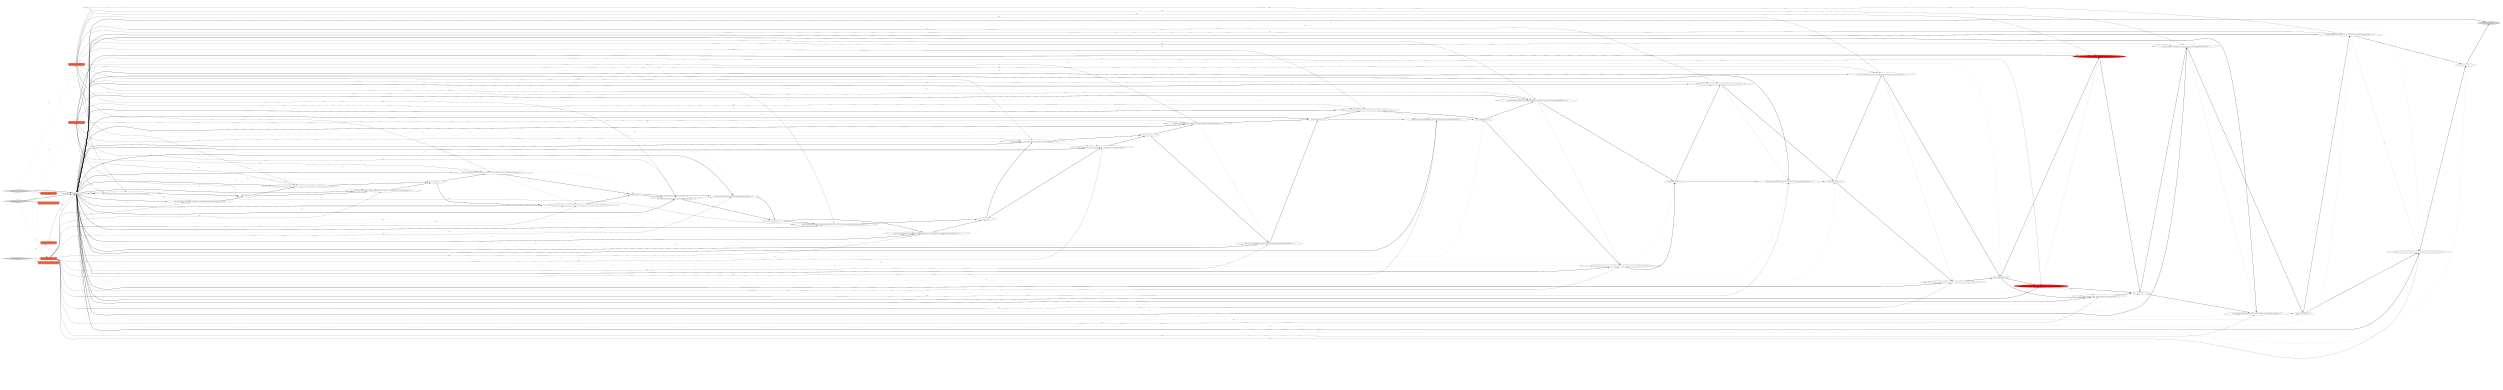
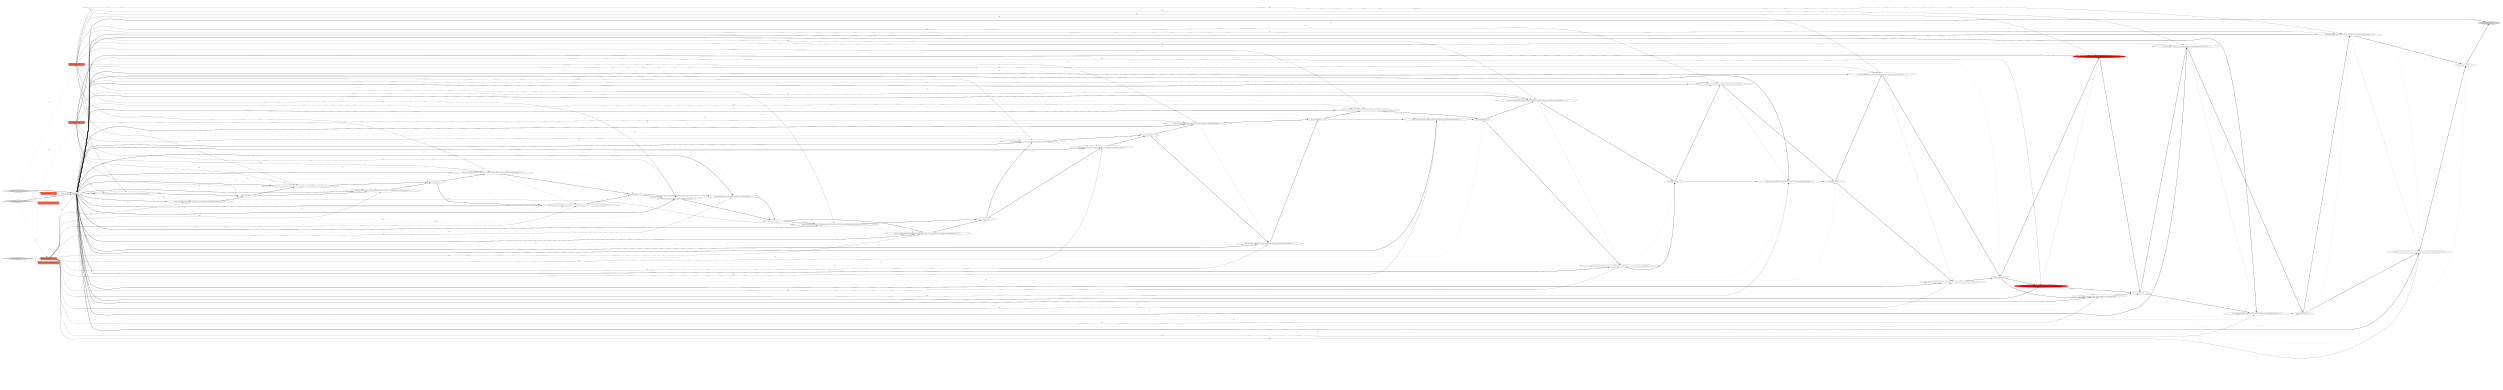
(664, 118) -> (664, 118)
(49, 243) -> none
